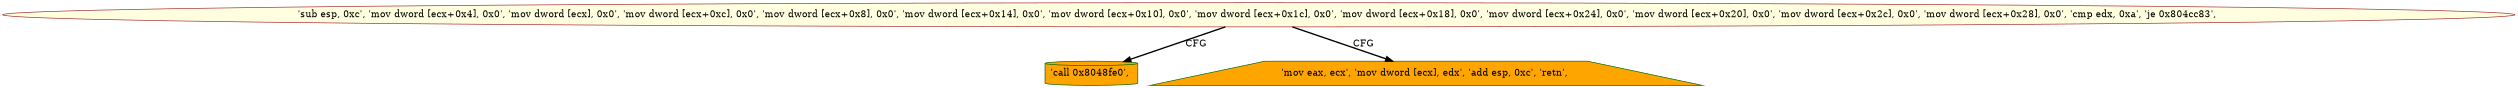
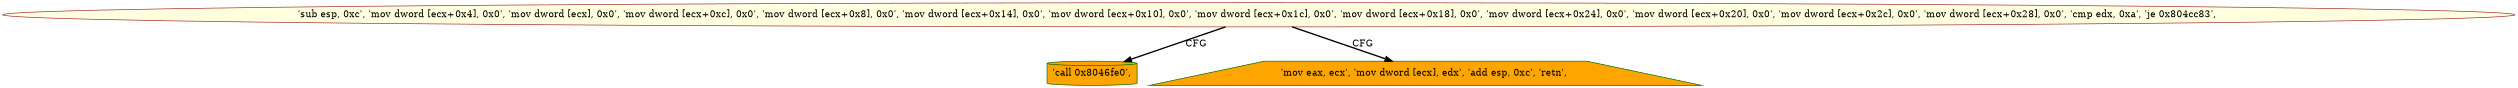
(1091, 73) -> (1092, 73)
